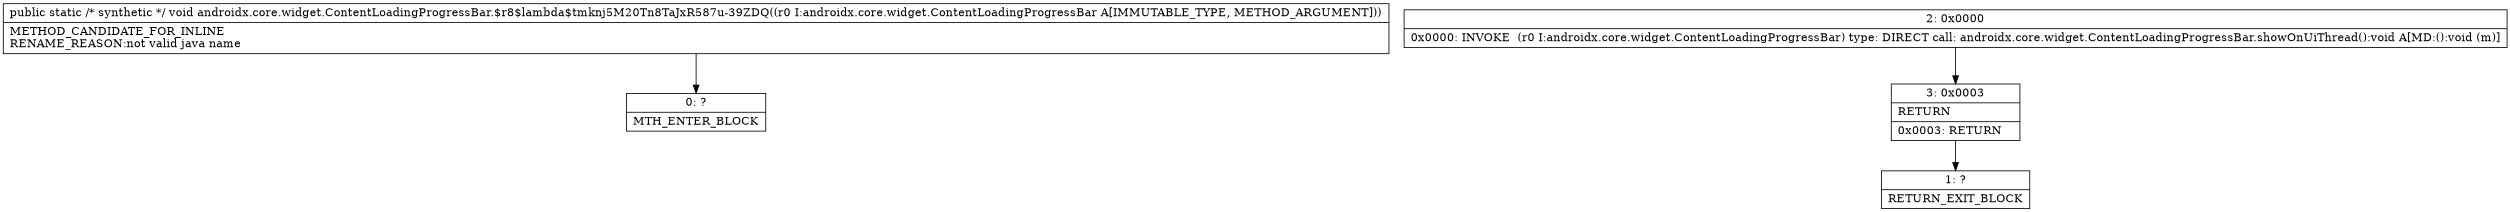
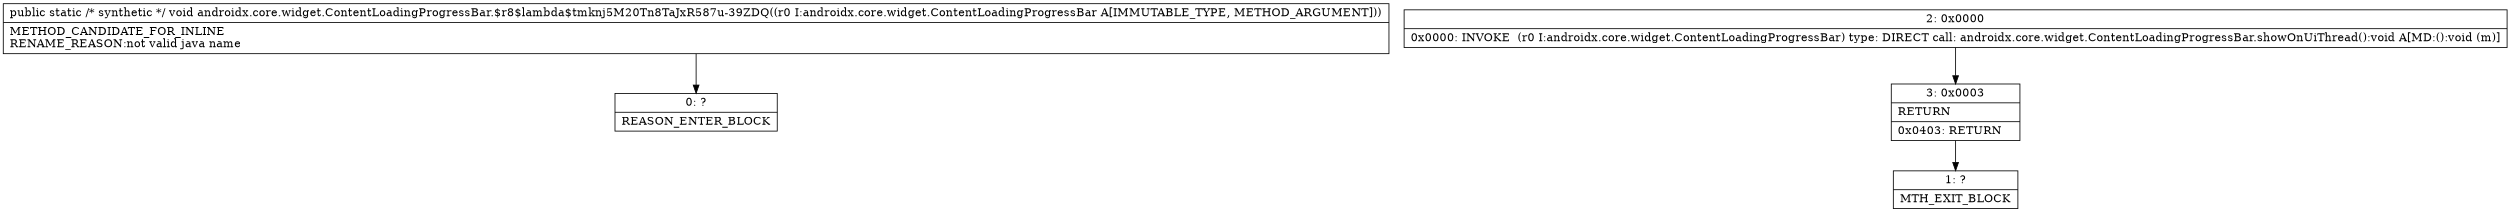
(696, 121) -> (696, 121)
(1956, 131) -> (1956, 131)
(1956, 199) -> (1956, 199)
